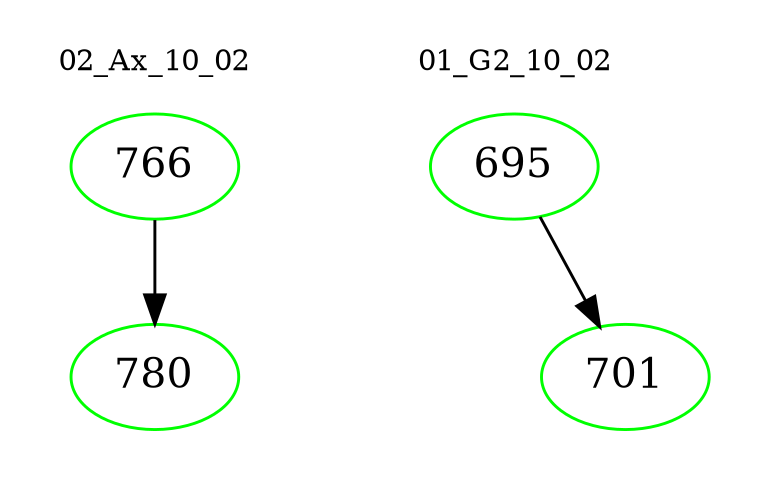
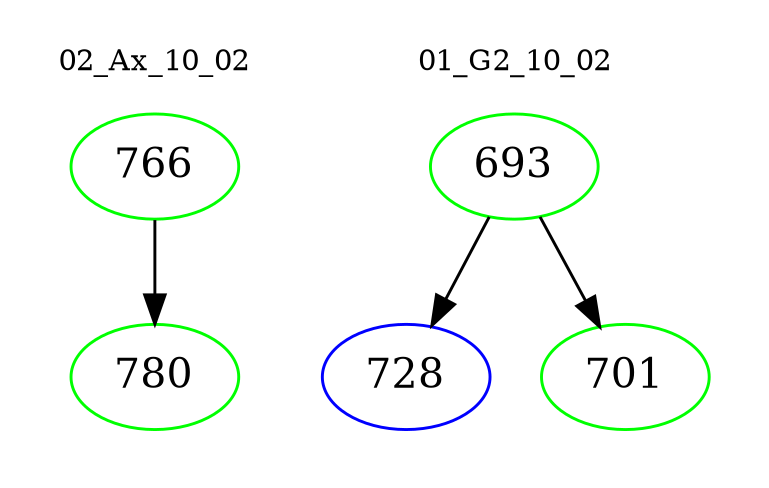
(514, 167) -> (514, 167)
none -> (406, 377)
